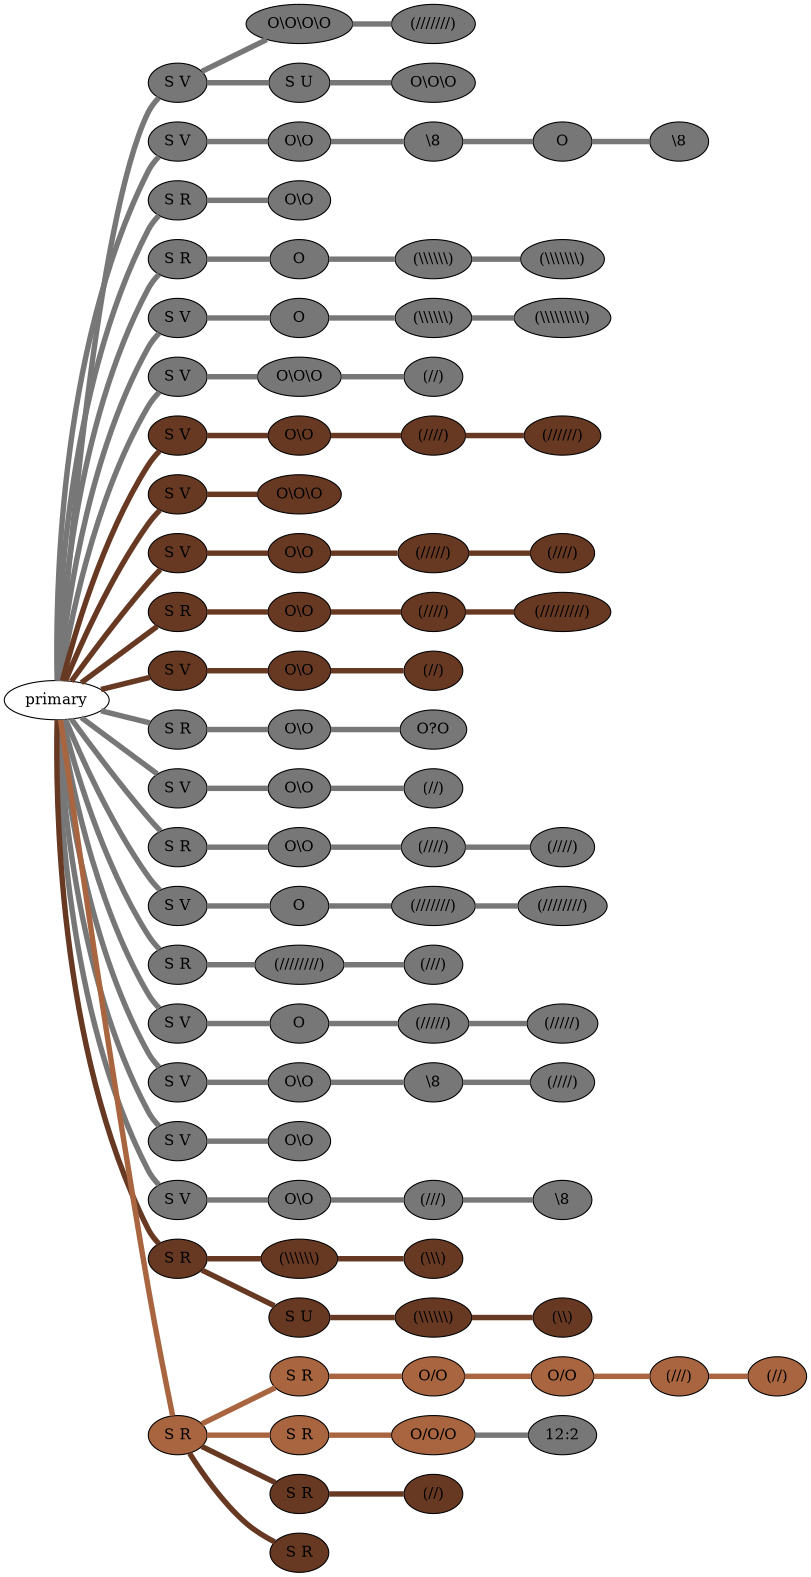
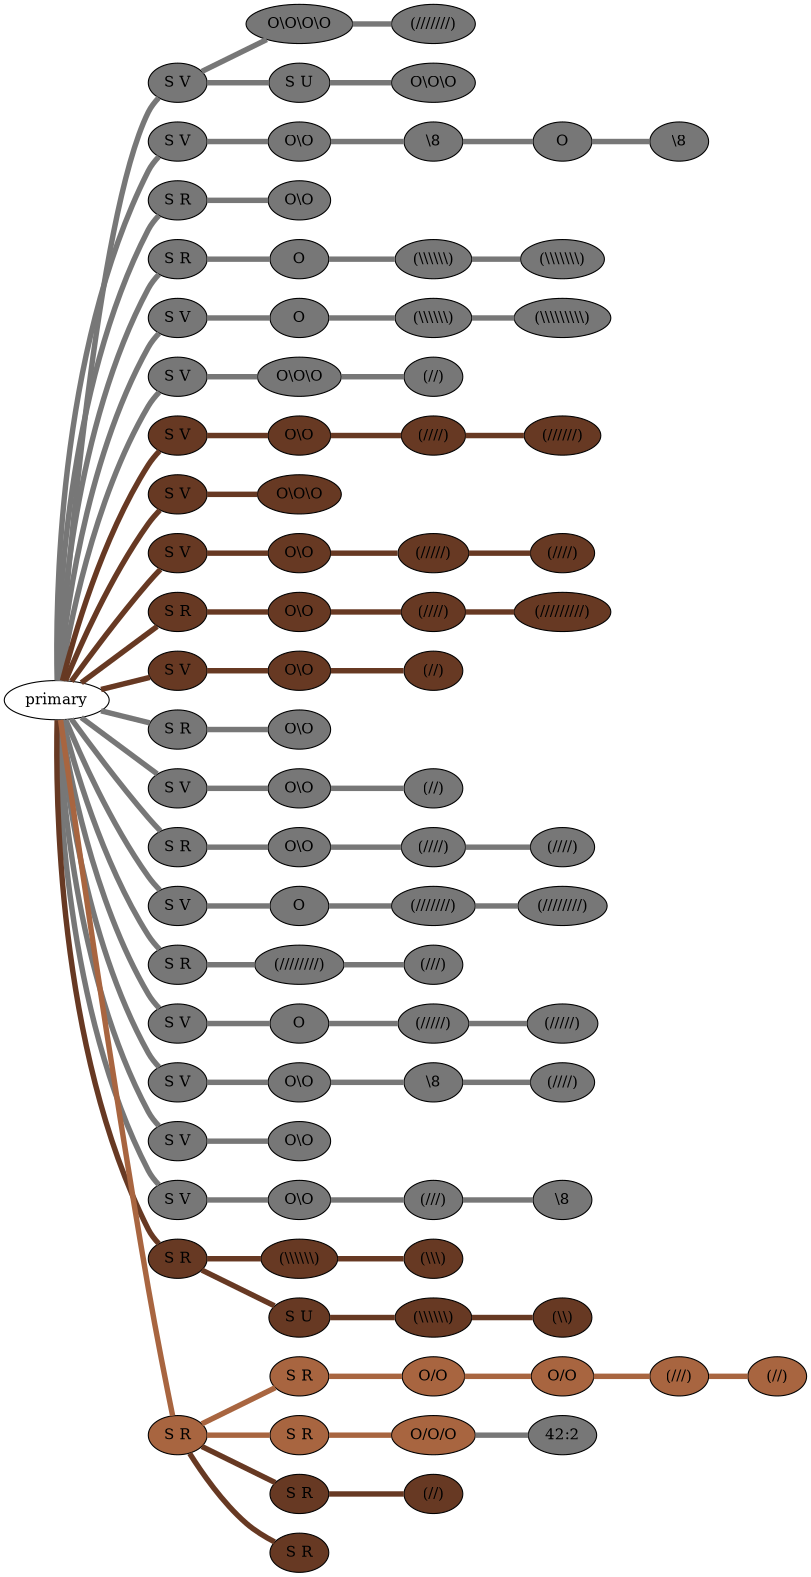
(433, 730) -> none
(562, 1435) -> (562, 1435)
